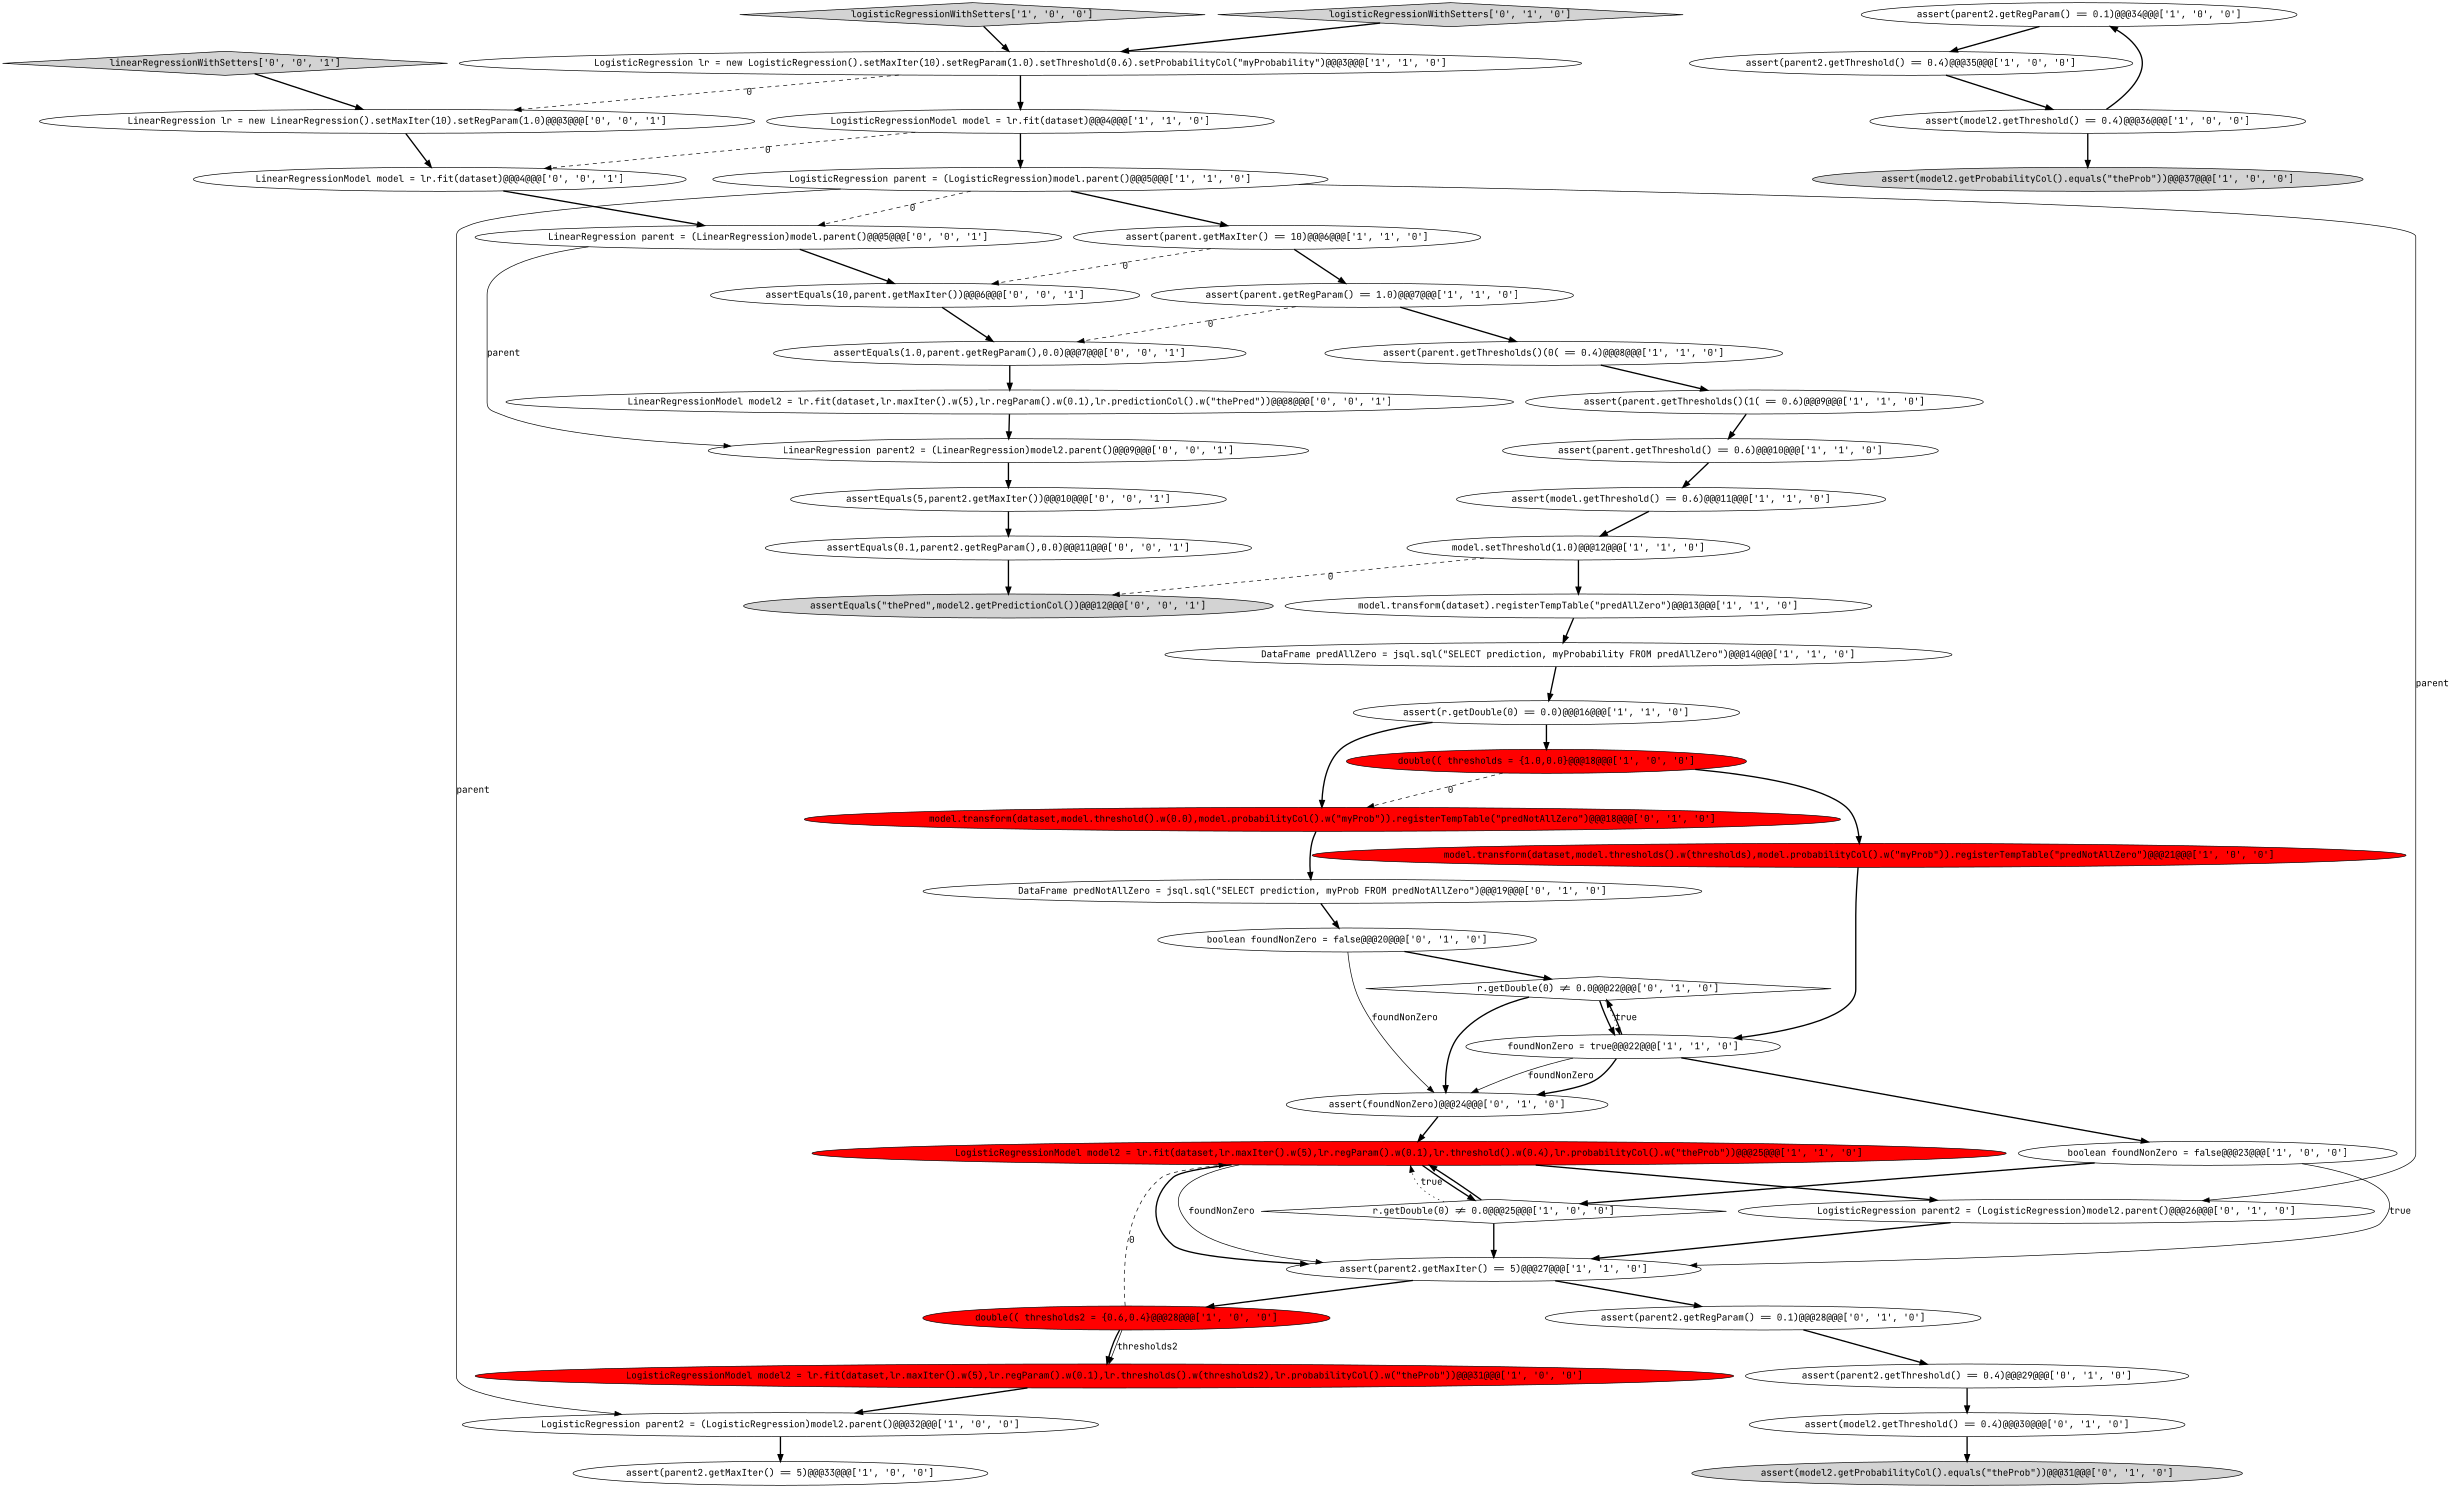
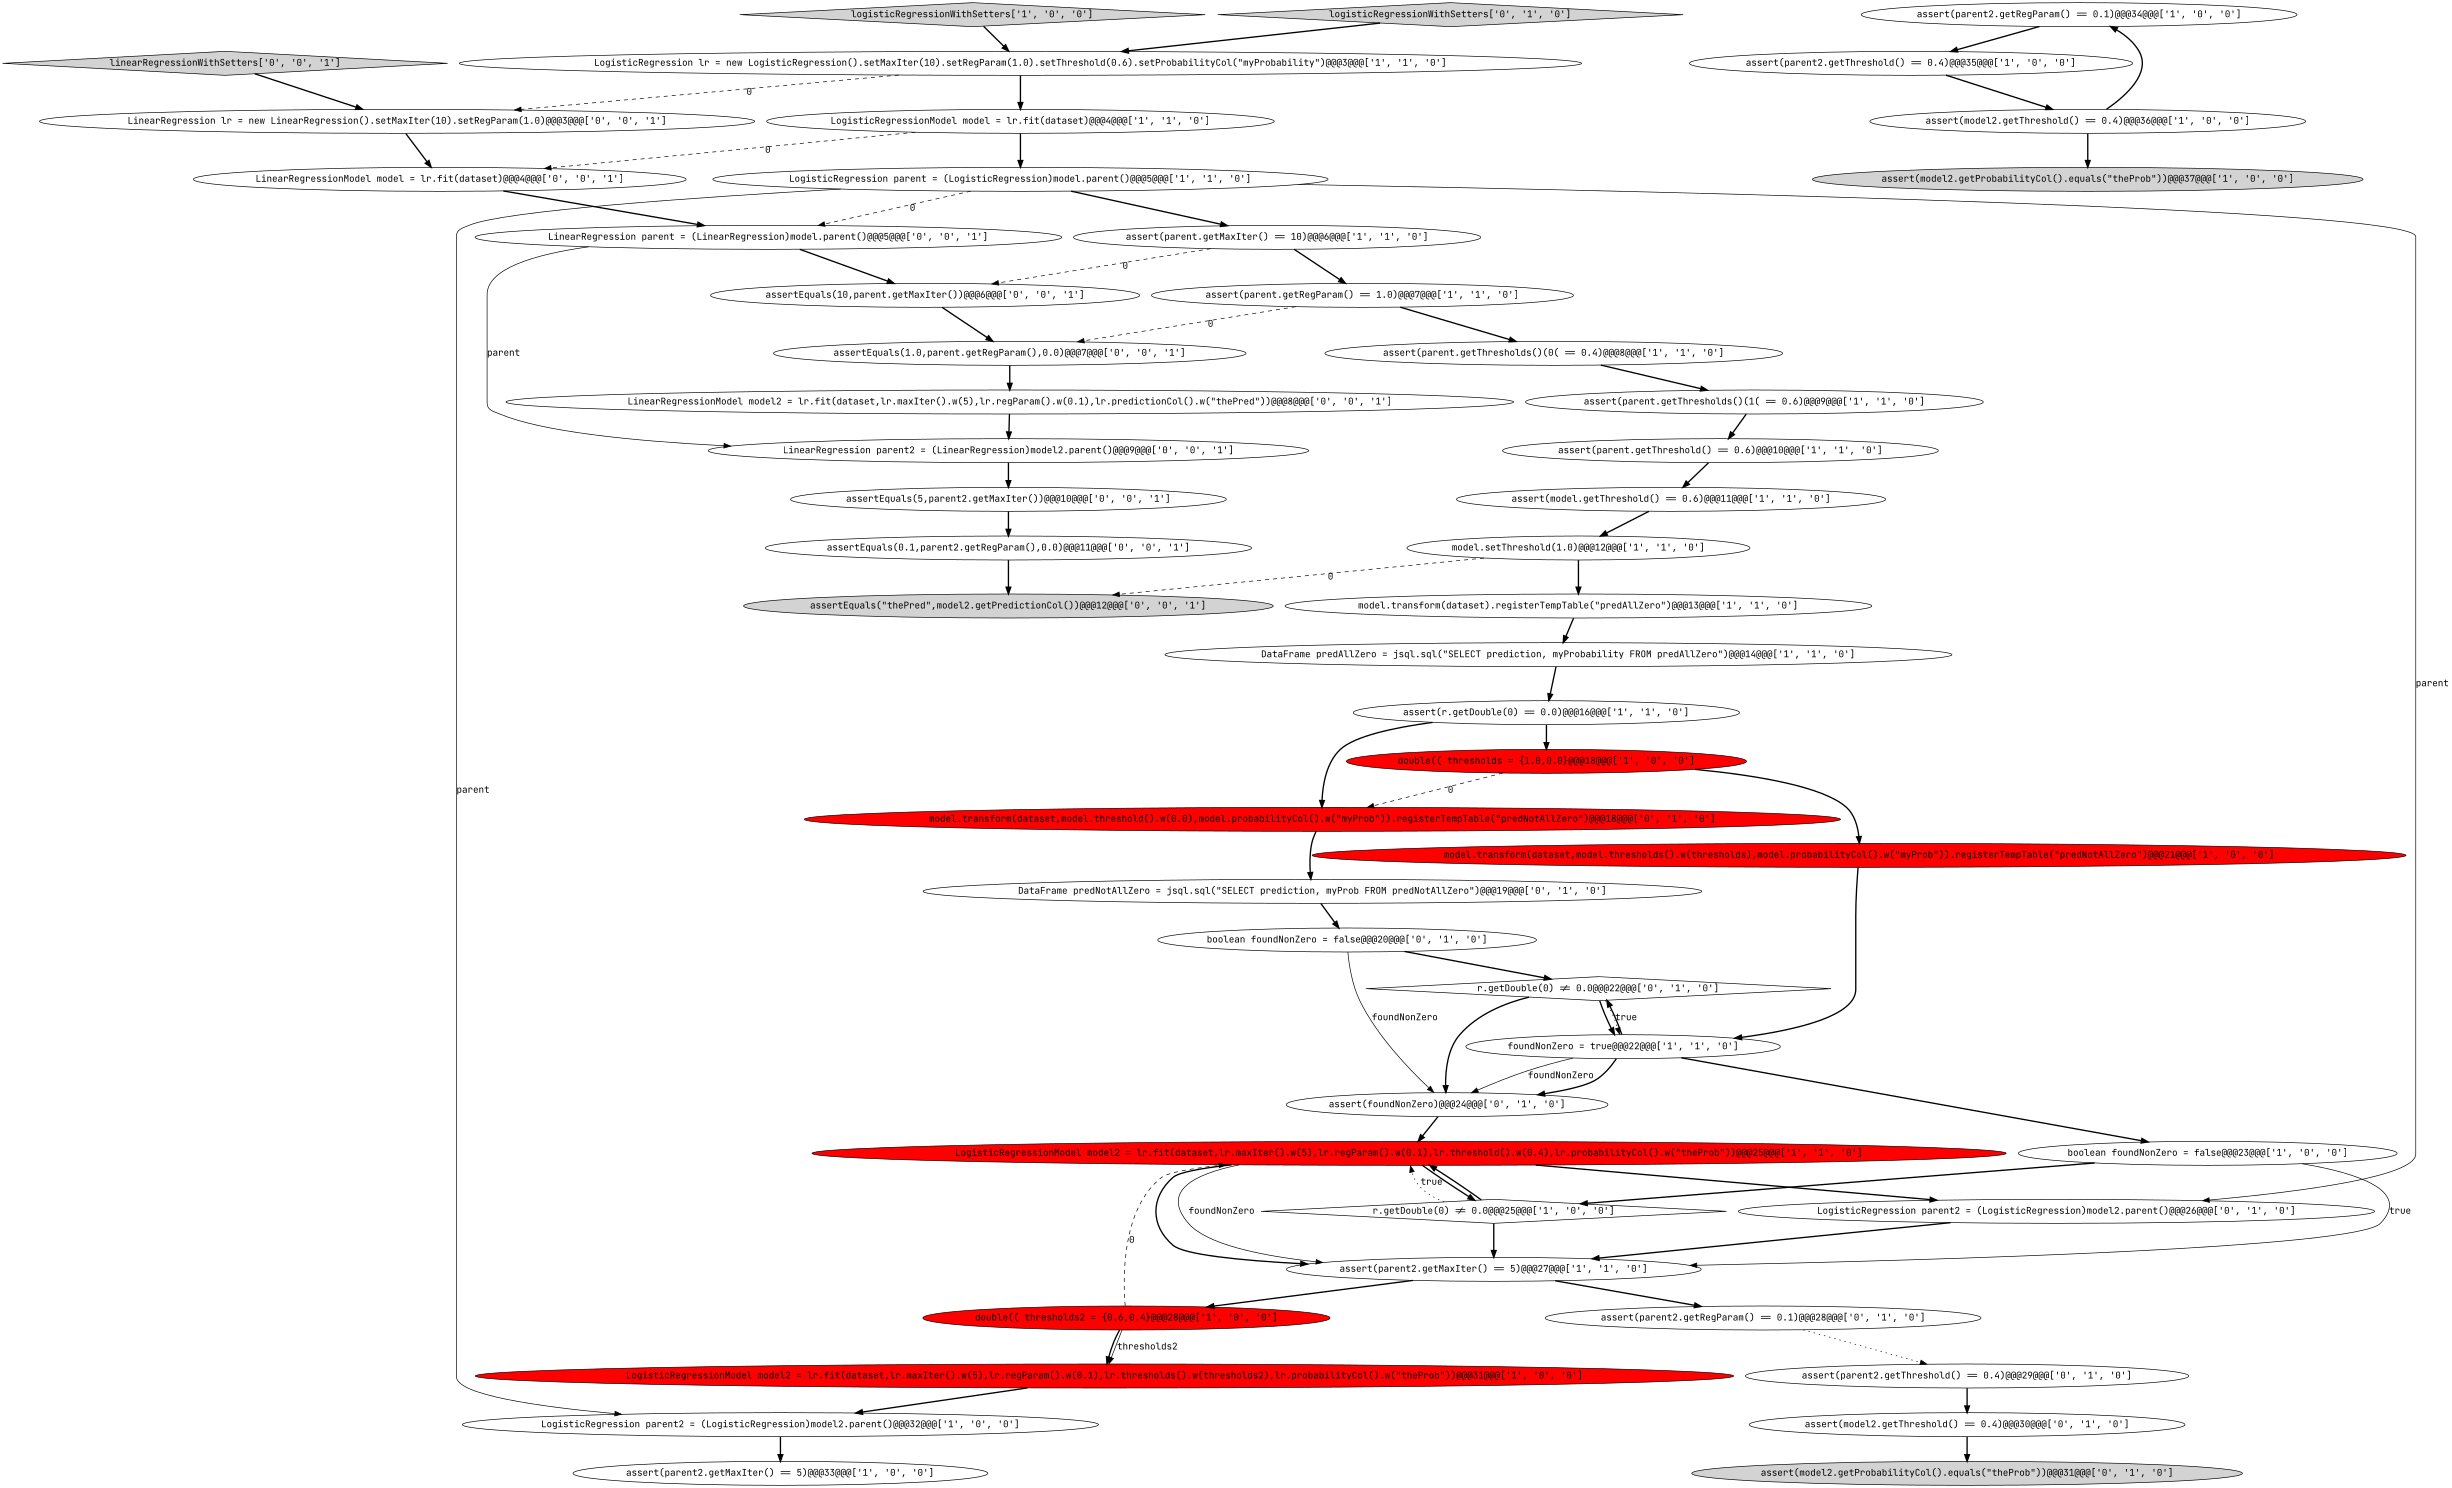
(1862, 1346) -> (1862, 1346)
